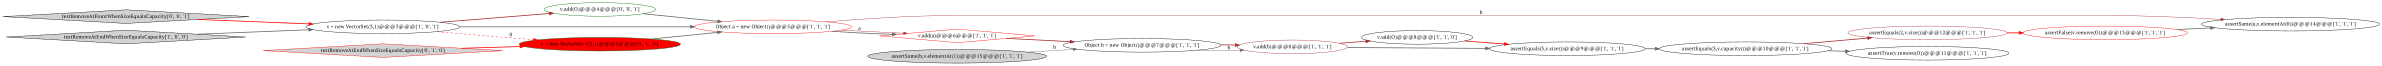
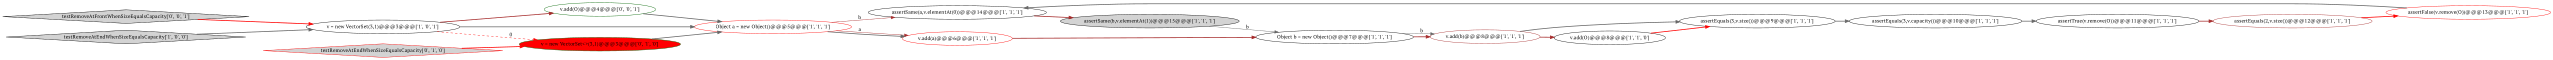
none -> (1052, 17)
(957, 36) -> (957, 39)
(1836, 41) -> (2204, 21)
